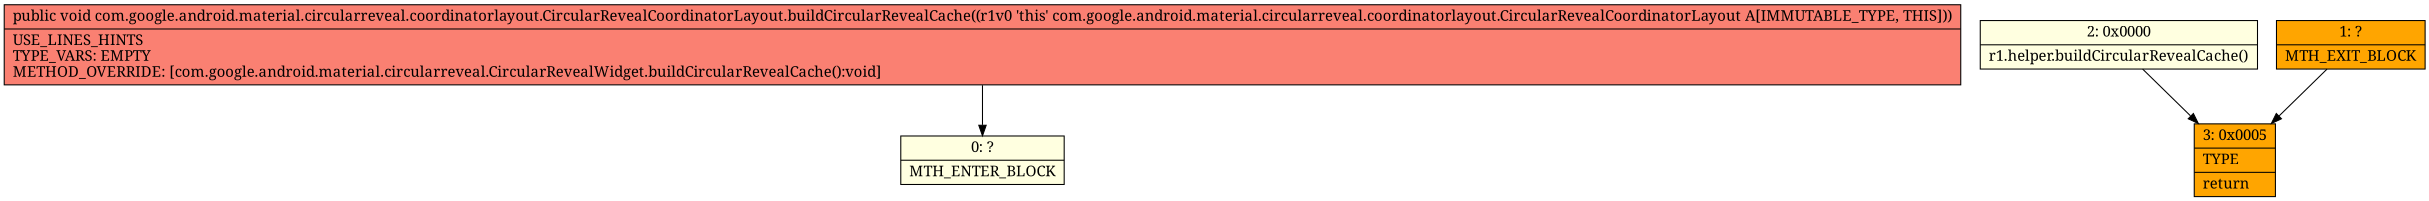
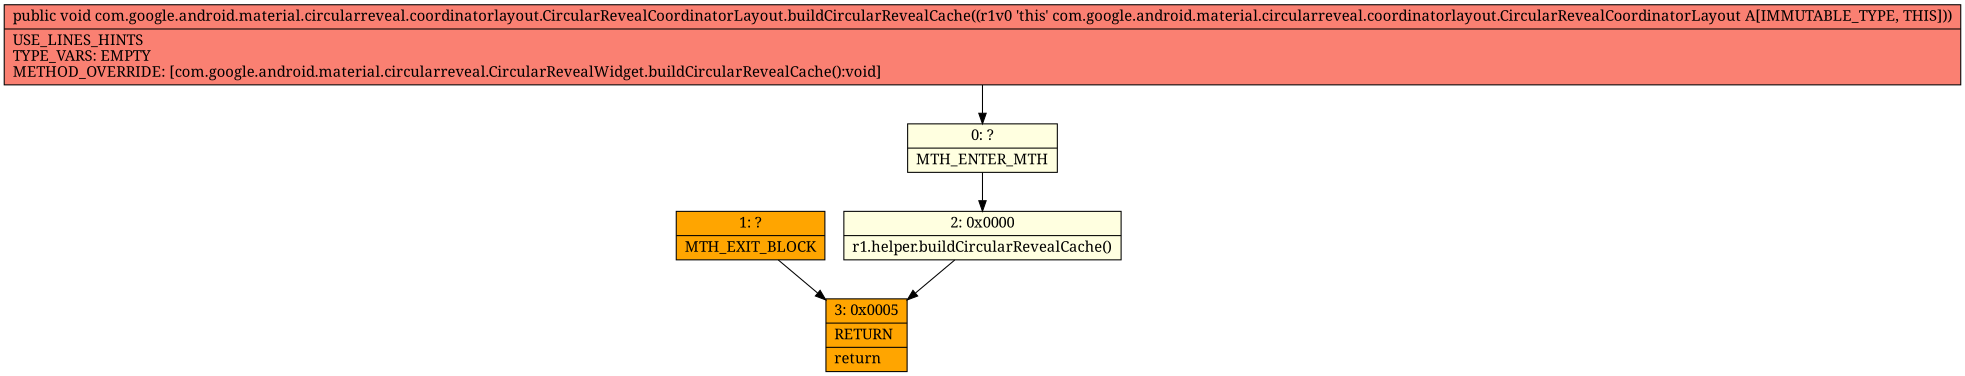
(2221, 160) -> (864, 335)
(982, 172) -> (982, 160)
none -> (982, 187)
